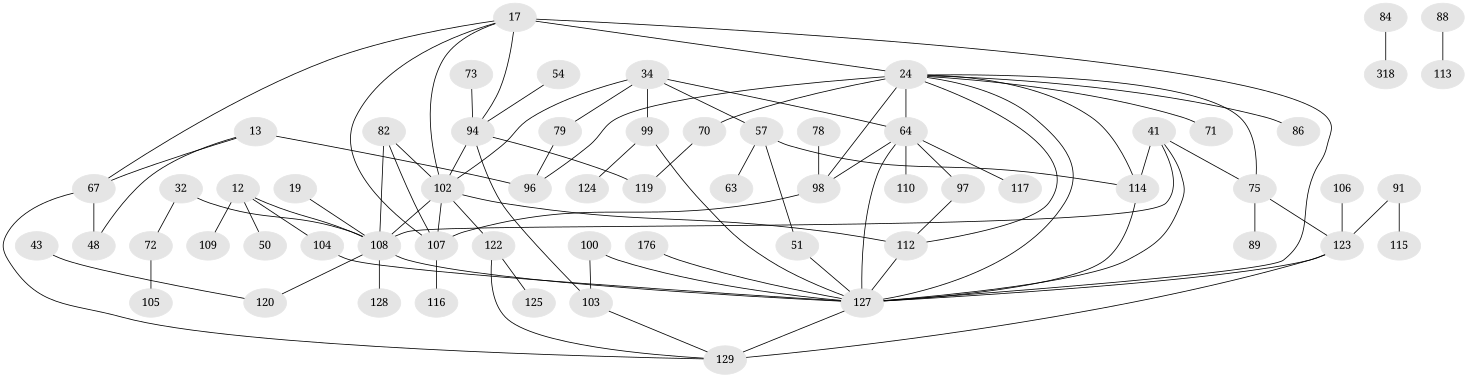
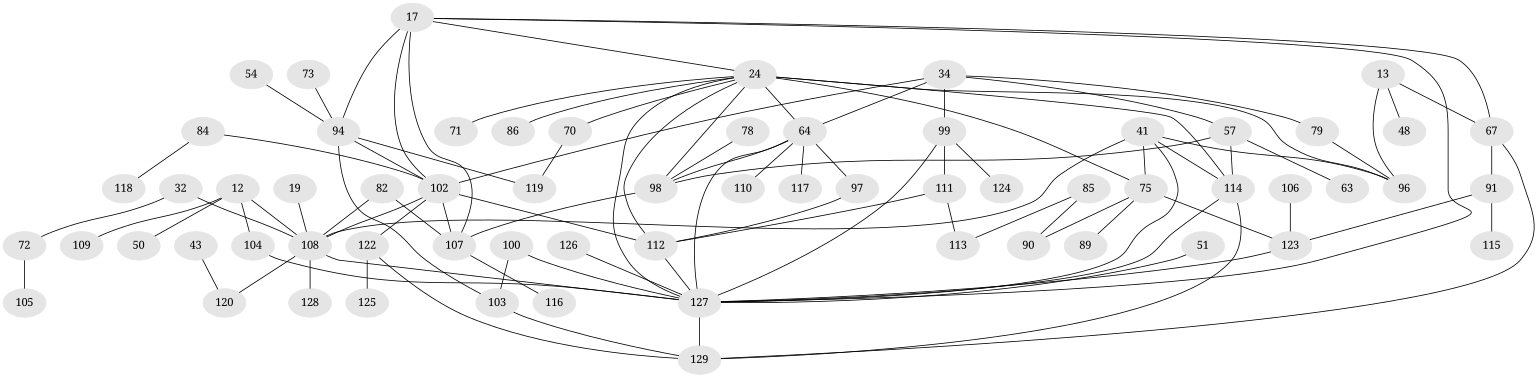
(1443, 17) -> (1089, 189)
(1386, 75) -> (124, 189)
none -> (1265, 155)
(410, 157) -> (325, 152)
(779, 189) -> (956, 160)
none -> (945, 189)
(94, 217) -> (1492, 160)
(647, 246) -> (569, 246)
none -> (1029, 246)
(1038, 319) -> (1013, 334)
